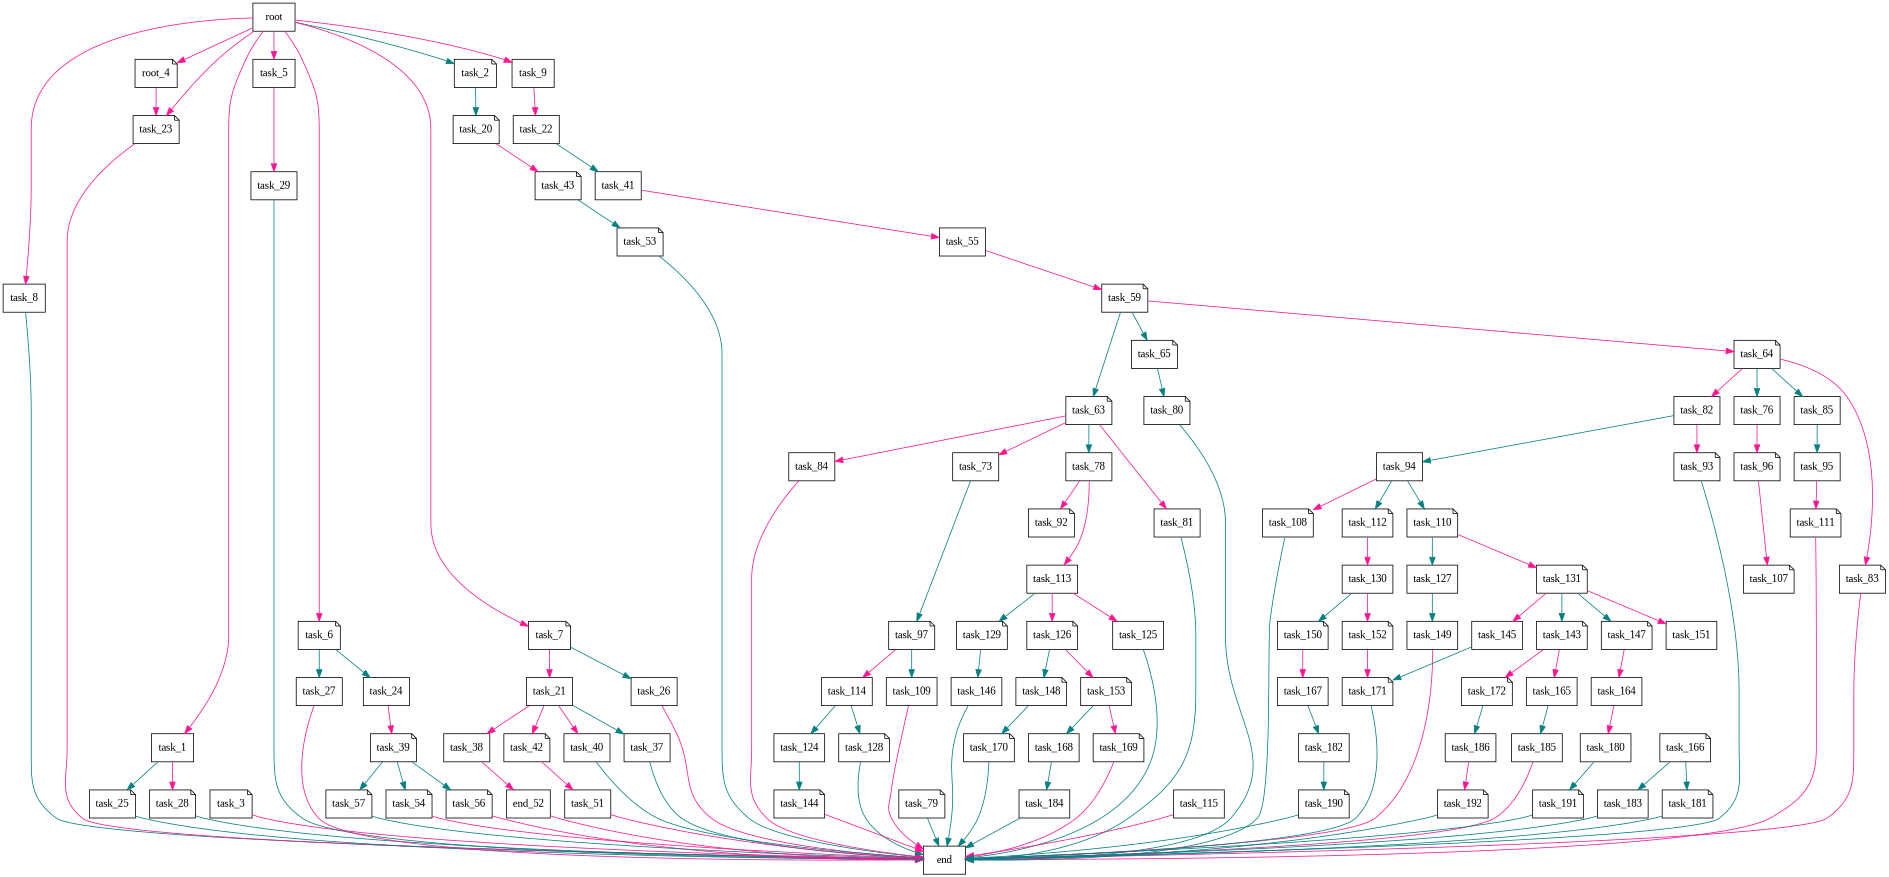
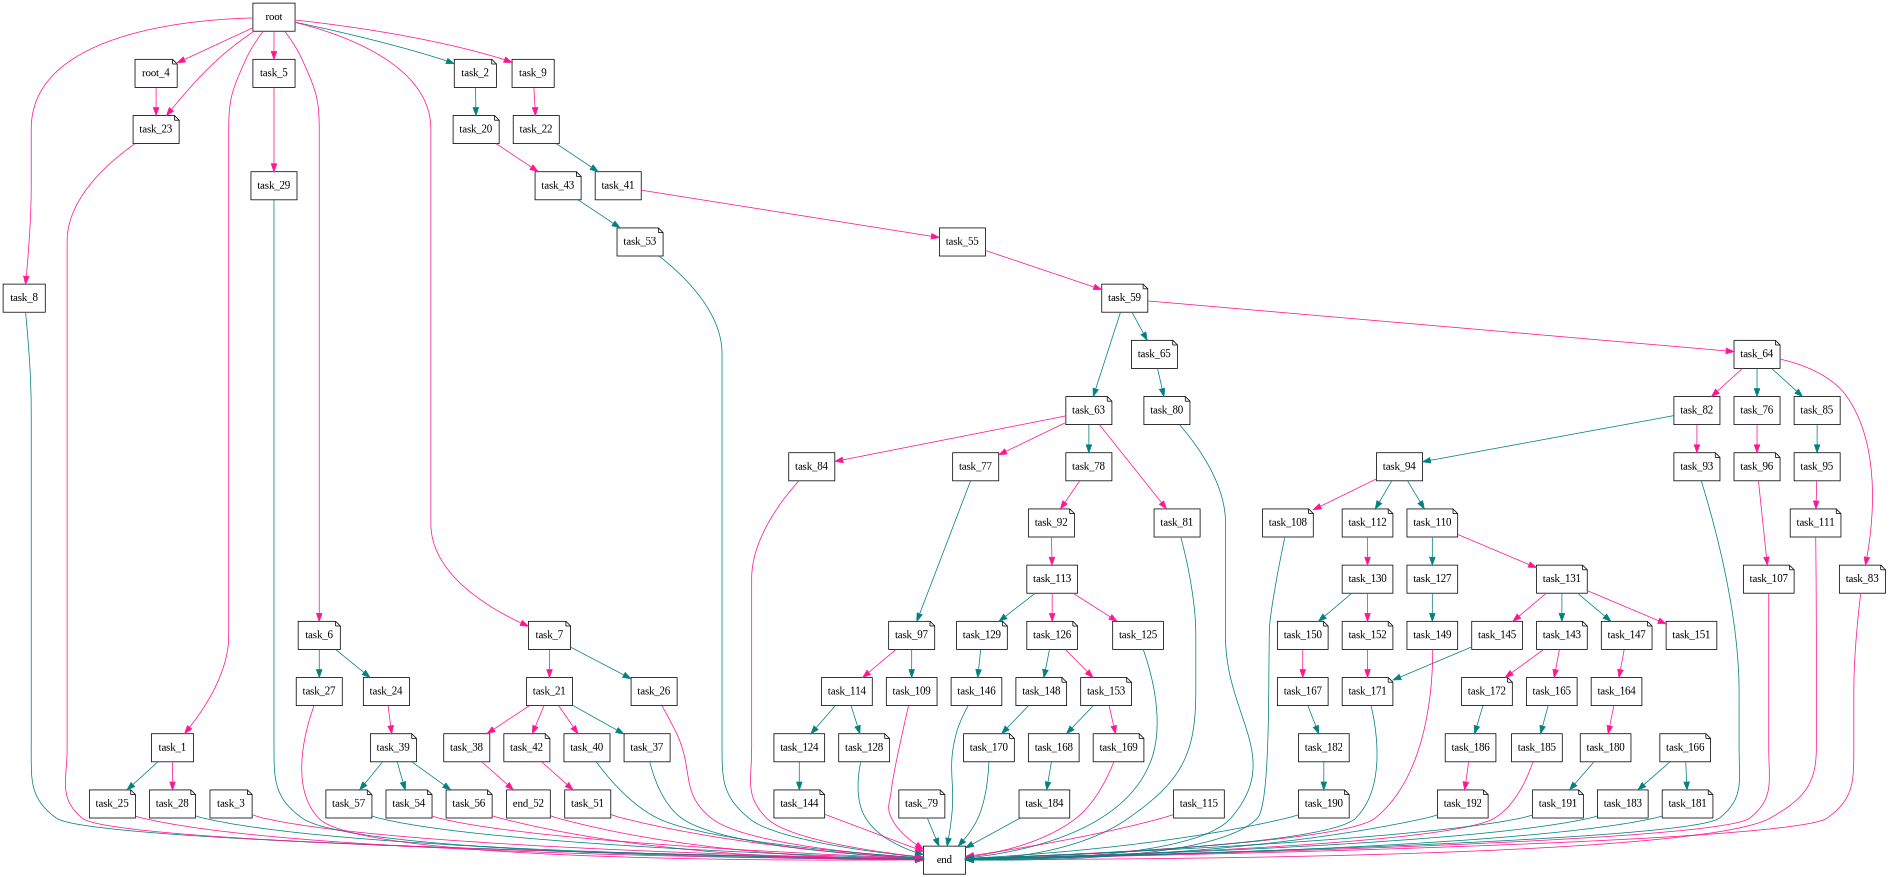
(976, 467) -> (976, 467)
(1085, 522) -> (1052, 547)
none -> (1705, 828)
(524, 852) -> (524, 852)
